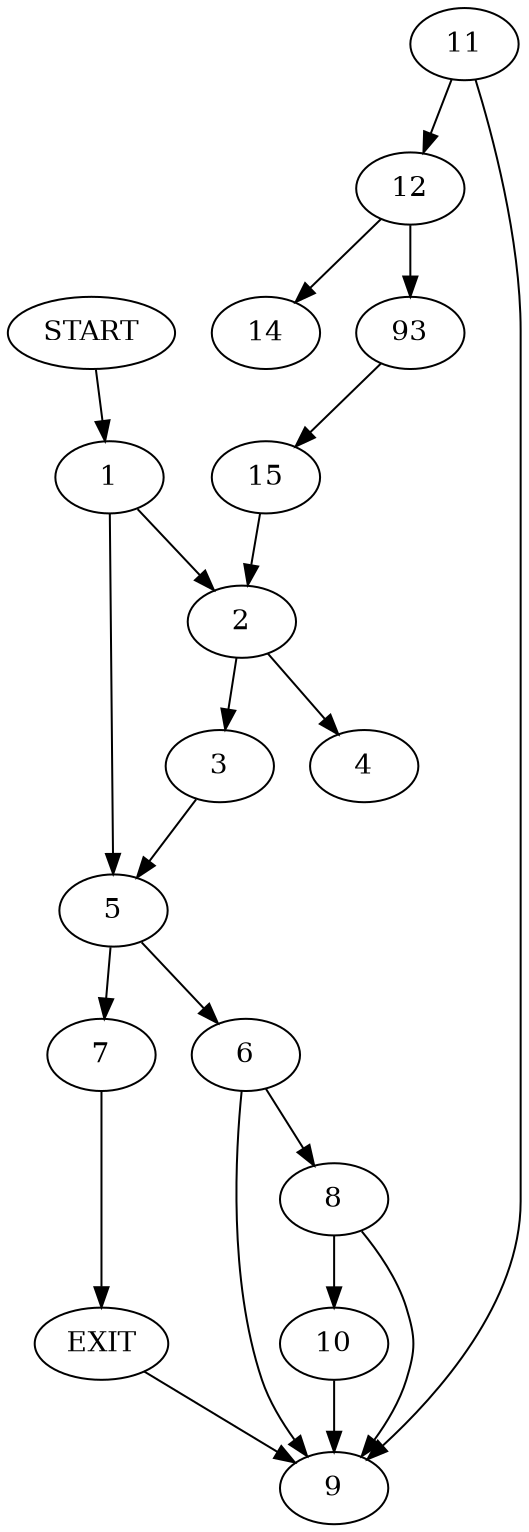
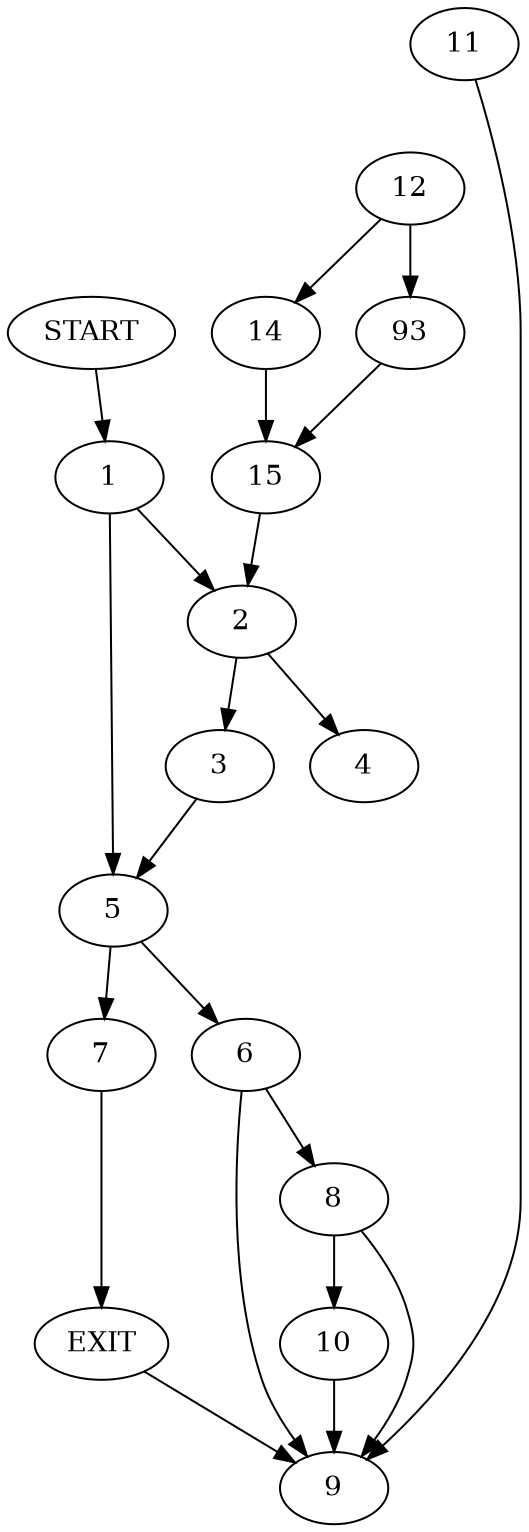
(441, 107) -> none
none -> (266, 395)
